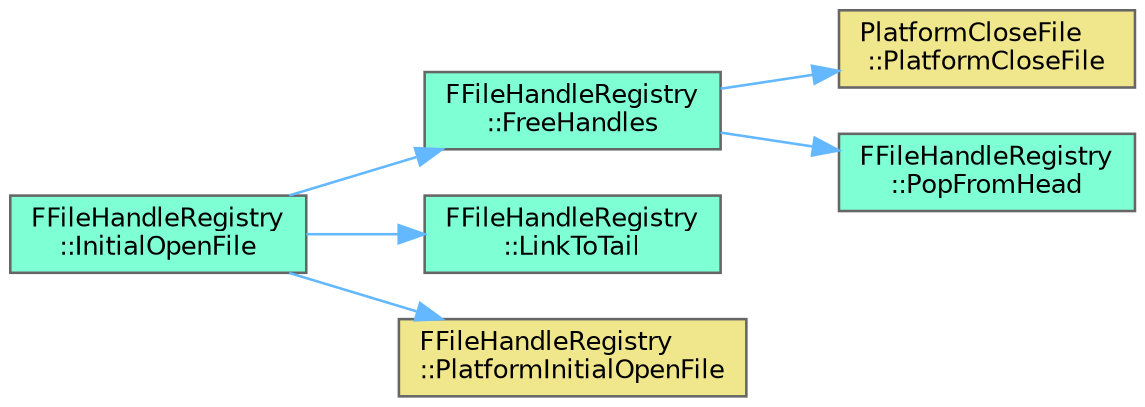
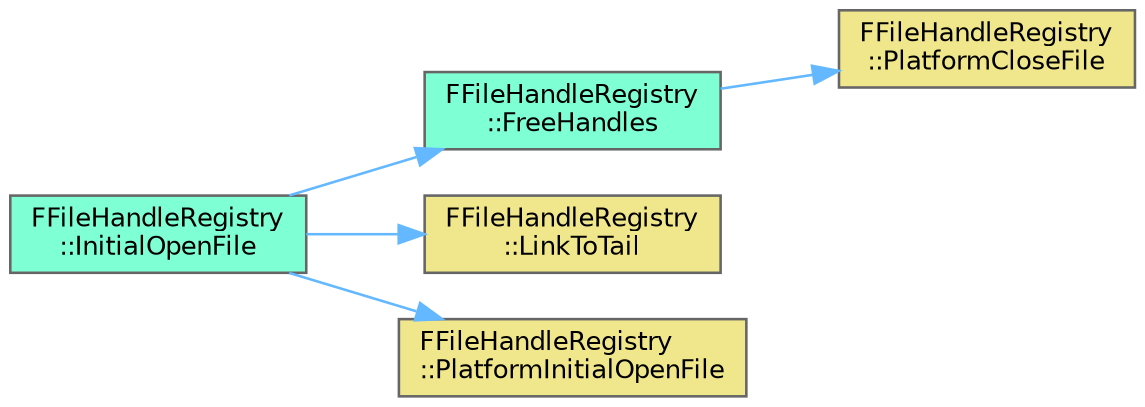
(987, 49) -> (987, 49)
(987, 172) -> none
(573, 234) -> (573, 234)
